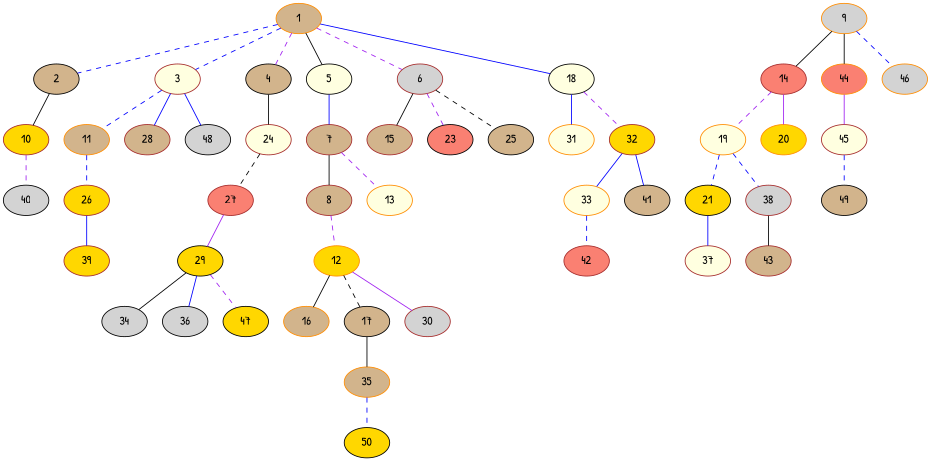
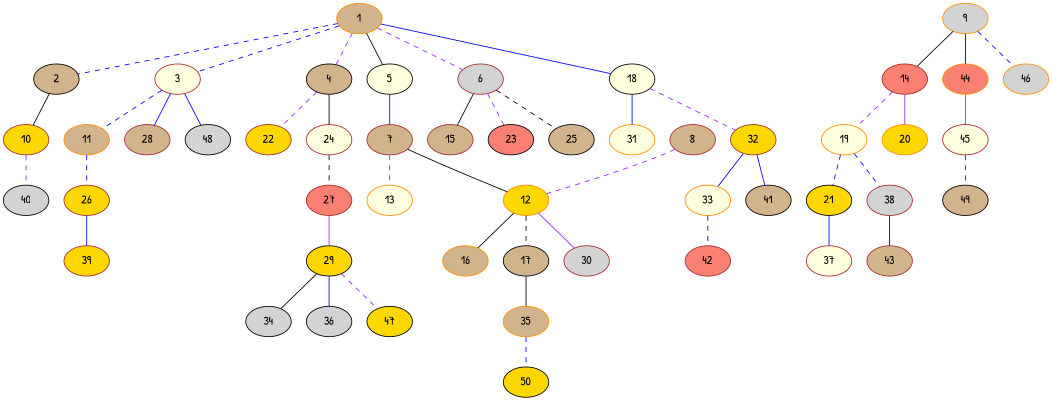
none -> (268, 140)
(329, 170) -> (457, 171)
